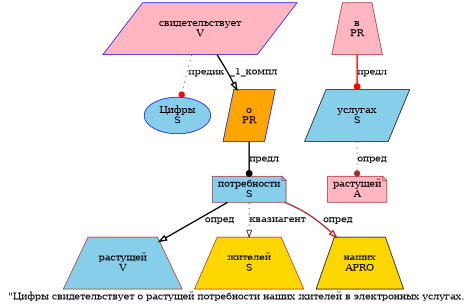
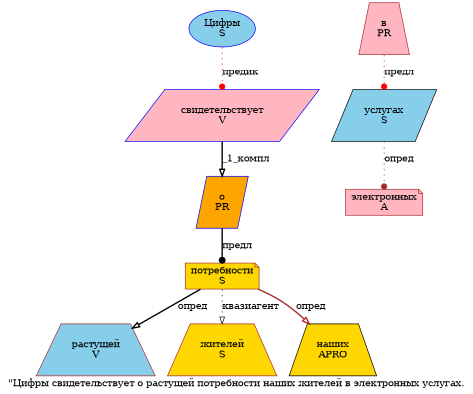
(357, 69) -> (384, 69)
(187, 73) -> (222, 65)
(249, 189) -> (222, 276)
(357, 189) -> (384, 202)
